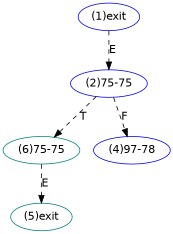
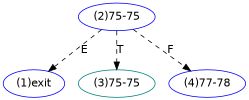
(109, 46) -> (78, 48)
(41, 150) -> (117, 84)
(132, 150) -> (207, 84)
(41, 217) -> none
